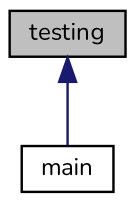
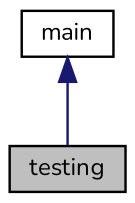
(68, 114) -> (68, 114)
